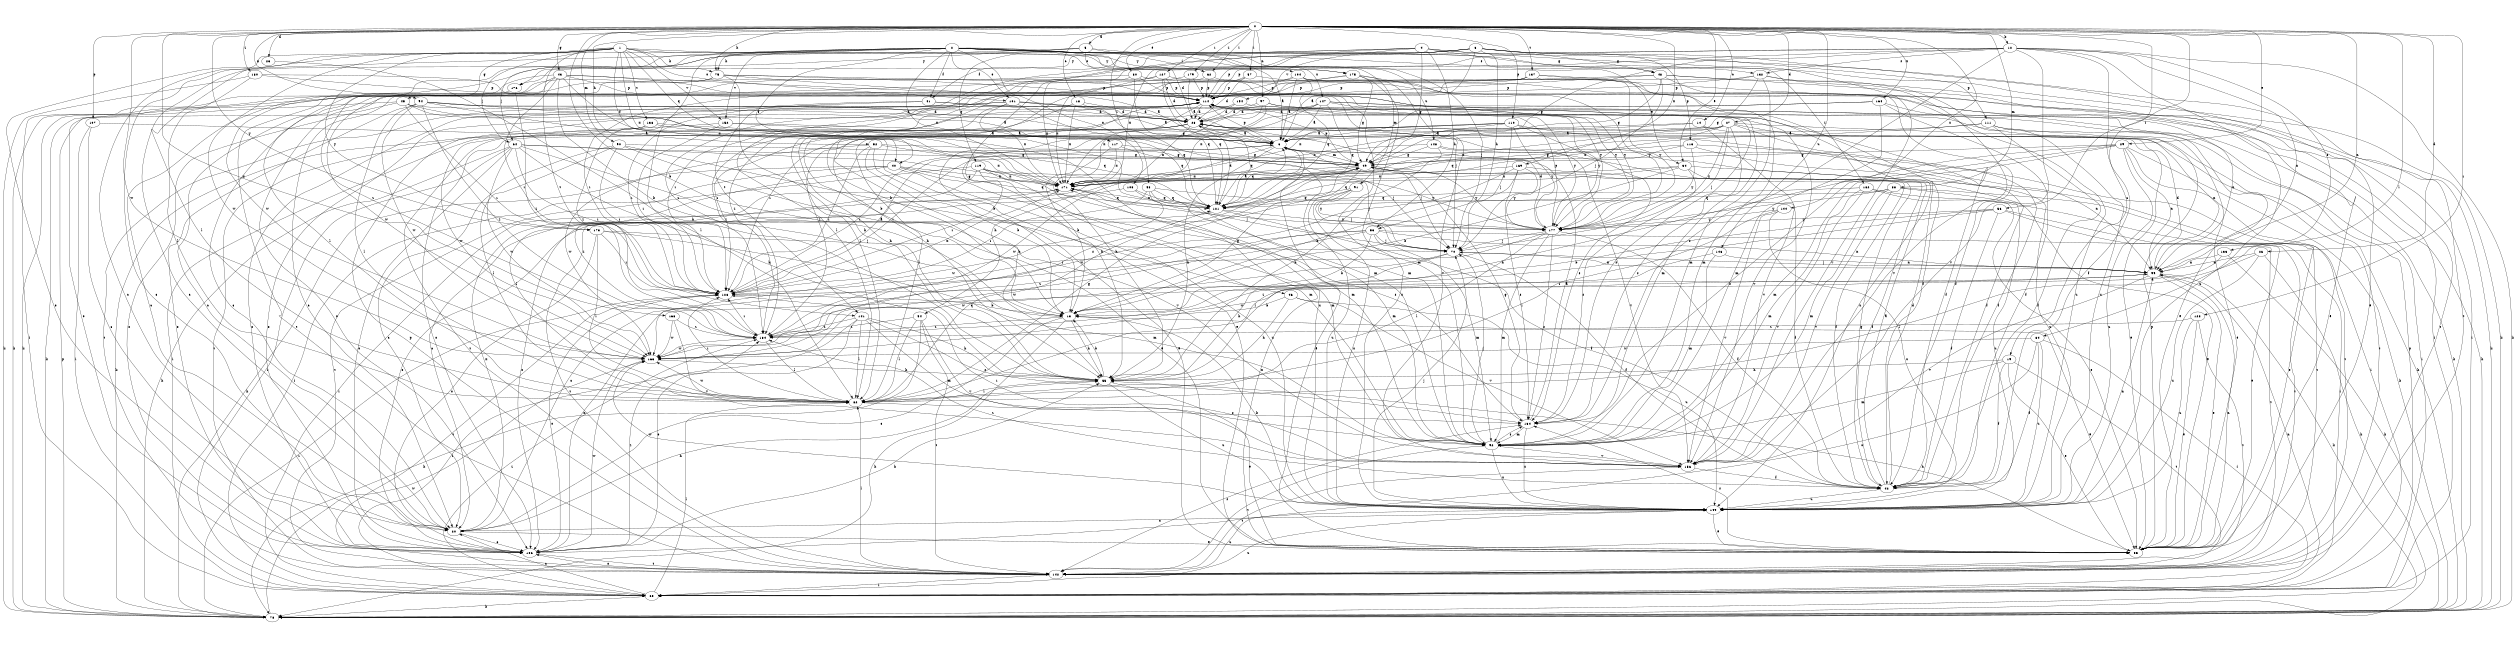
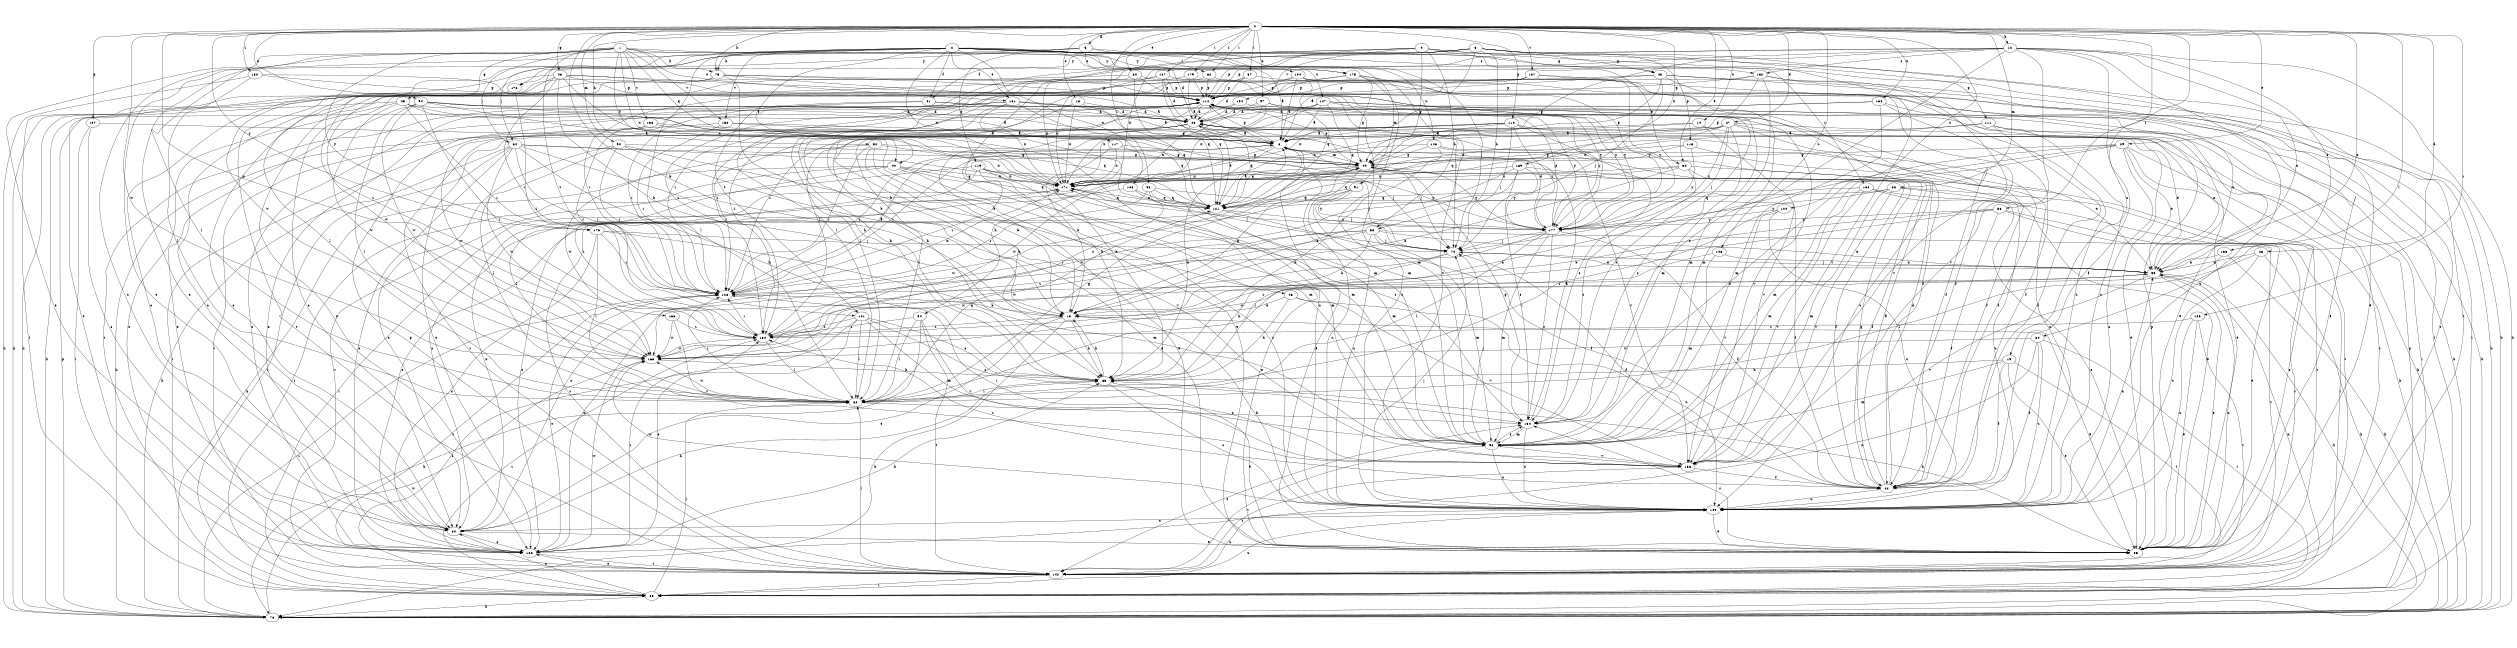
(268, 61) -> none
(216, 187) -> (424, 269)
(966, 349) -> (966, 349)
(2330, 572) -> none
